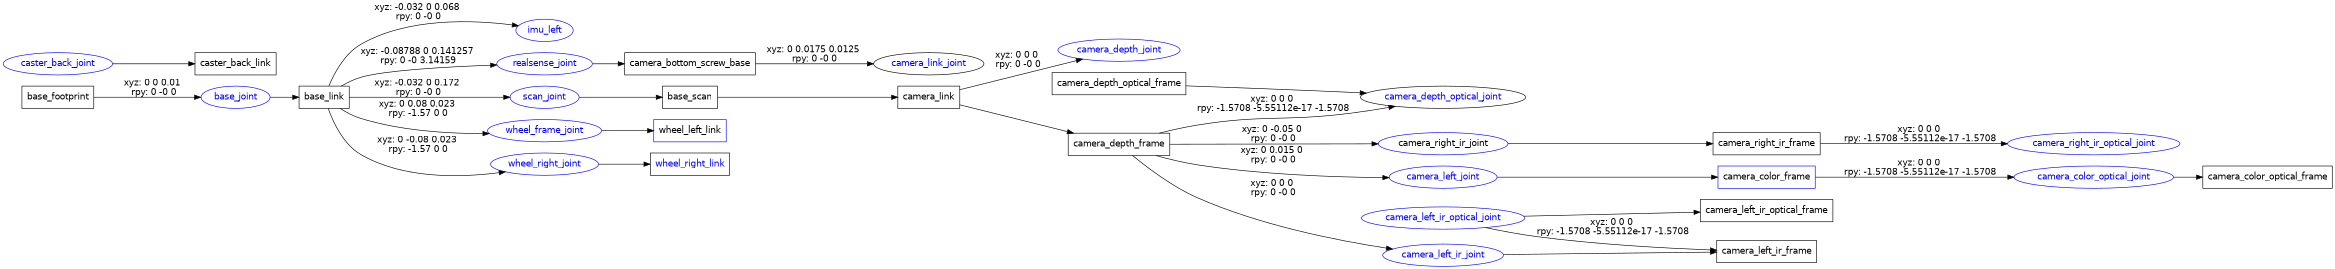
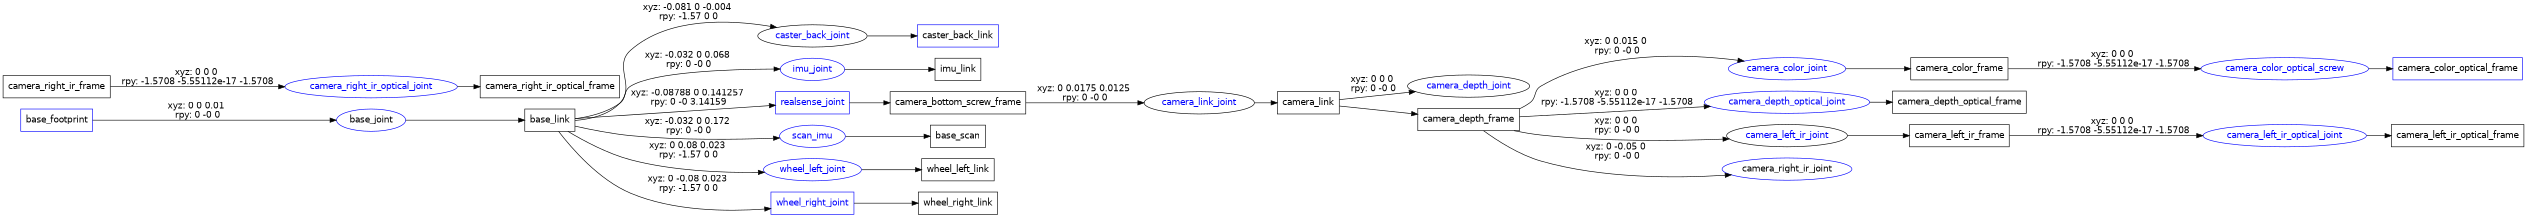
(545, 30) -> (812, 69)
none -> (647, 39)
(1119, 50) -> (1469, 86)
(58, 64) -> (812, 36)
(236, 64) -> (958, 36)
(545, 64) -> (812, 103)
(690, 64) -> (958, 103)
none -> (958, 69)
none -> (550, 87)
(1273, 89) -> (1878, 102)
(58, 97) -> (57, 120)
(236, 97) -> (371, 120)
(545, 97) -> (812, 136)
(805, 97) -> (1263, 103)
(1443, 97) -> (1787, 102)
(545, 131) -> (812, 170)
(690, 131) -> (958, 170)
(1607, 144) -> none
(545, 164) -> (812, 203)
(690, 164) -> (958, 203)
(1443, 177) -> (1787, 69)
(1767, 177) -> (1959, 69)
(2094, 177) -> (2285, 69)
(2268, 177) -> (2458, 69)
(1597, 243) -> (2103, 136)
(1443, 255) -> (1787, 136)
